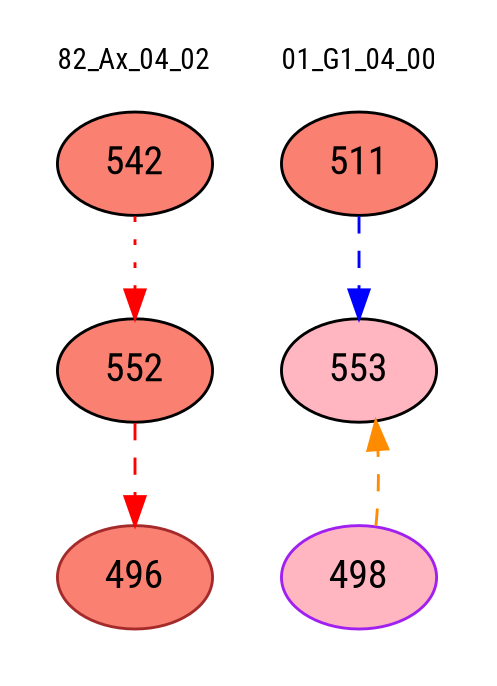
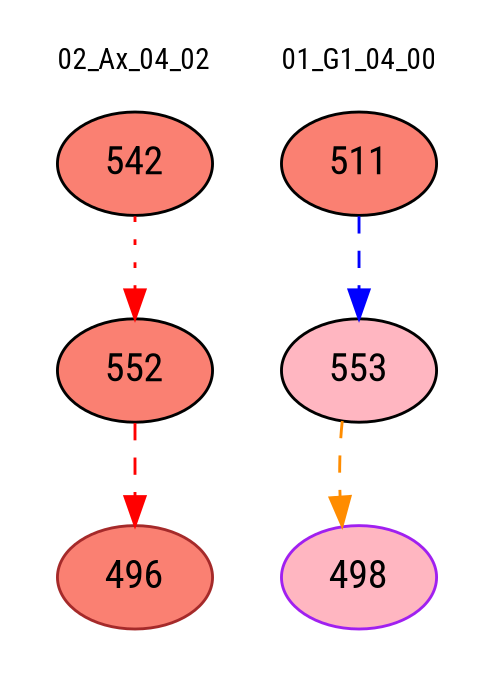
(135, 62) -> (135, 62)
(378, 488) -> (340, 459)
